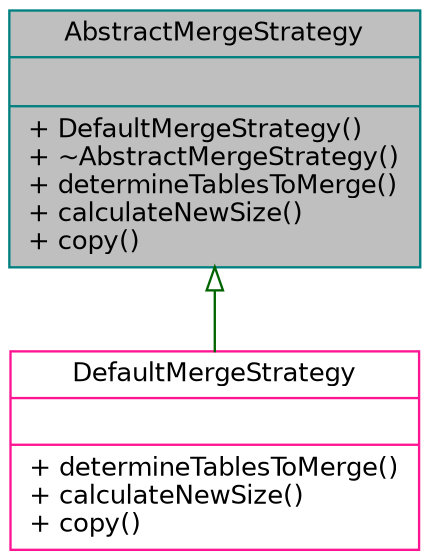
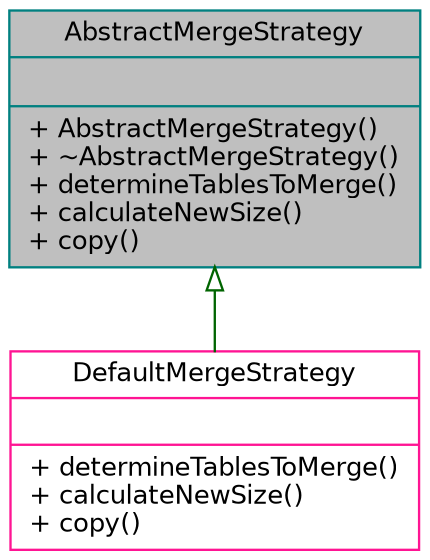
(196, 130) -> (204, 130)
